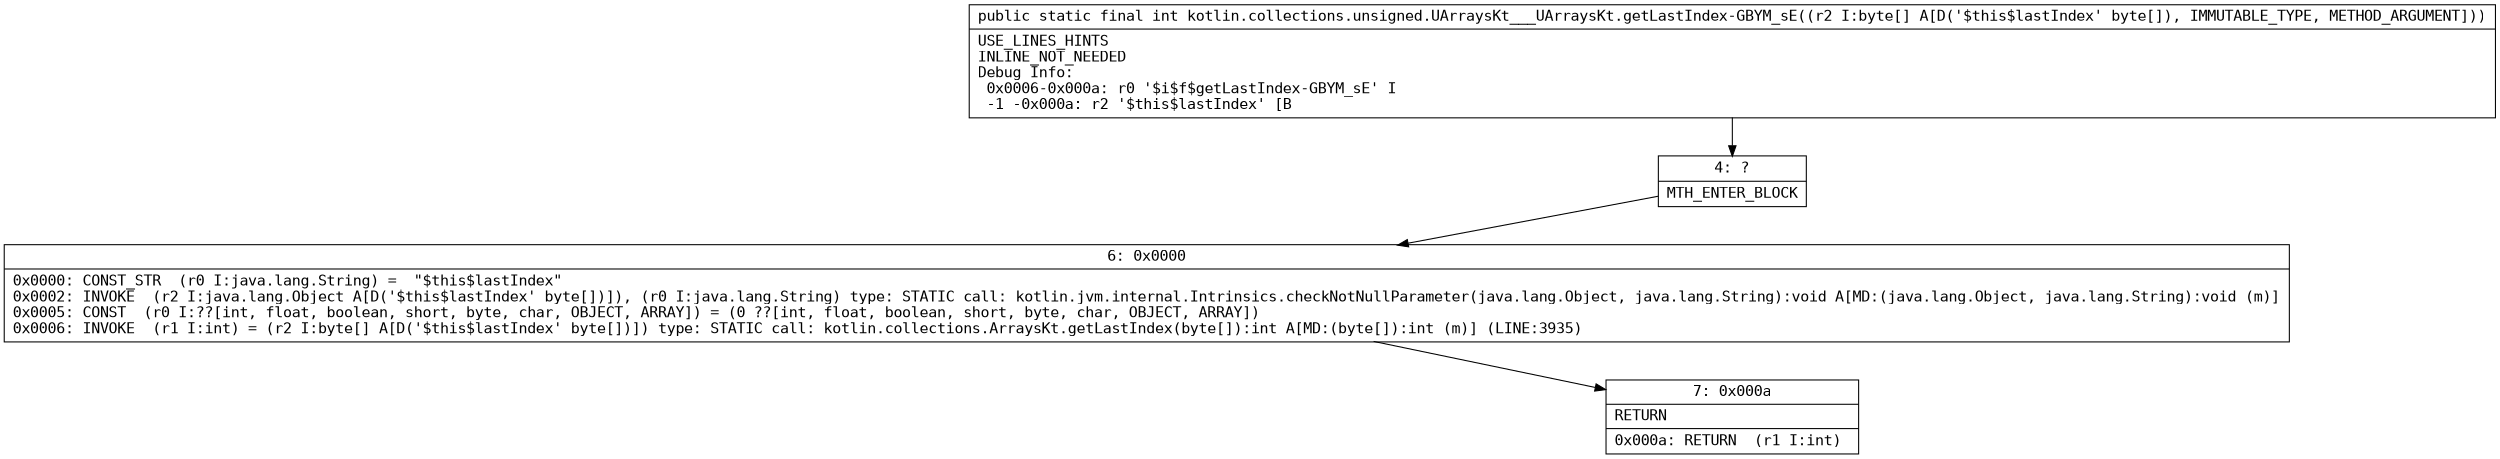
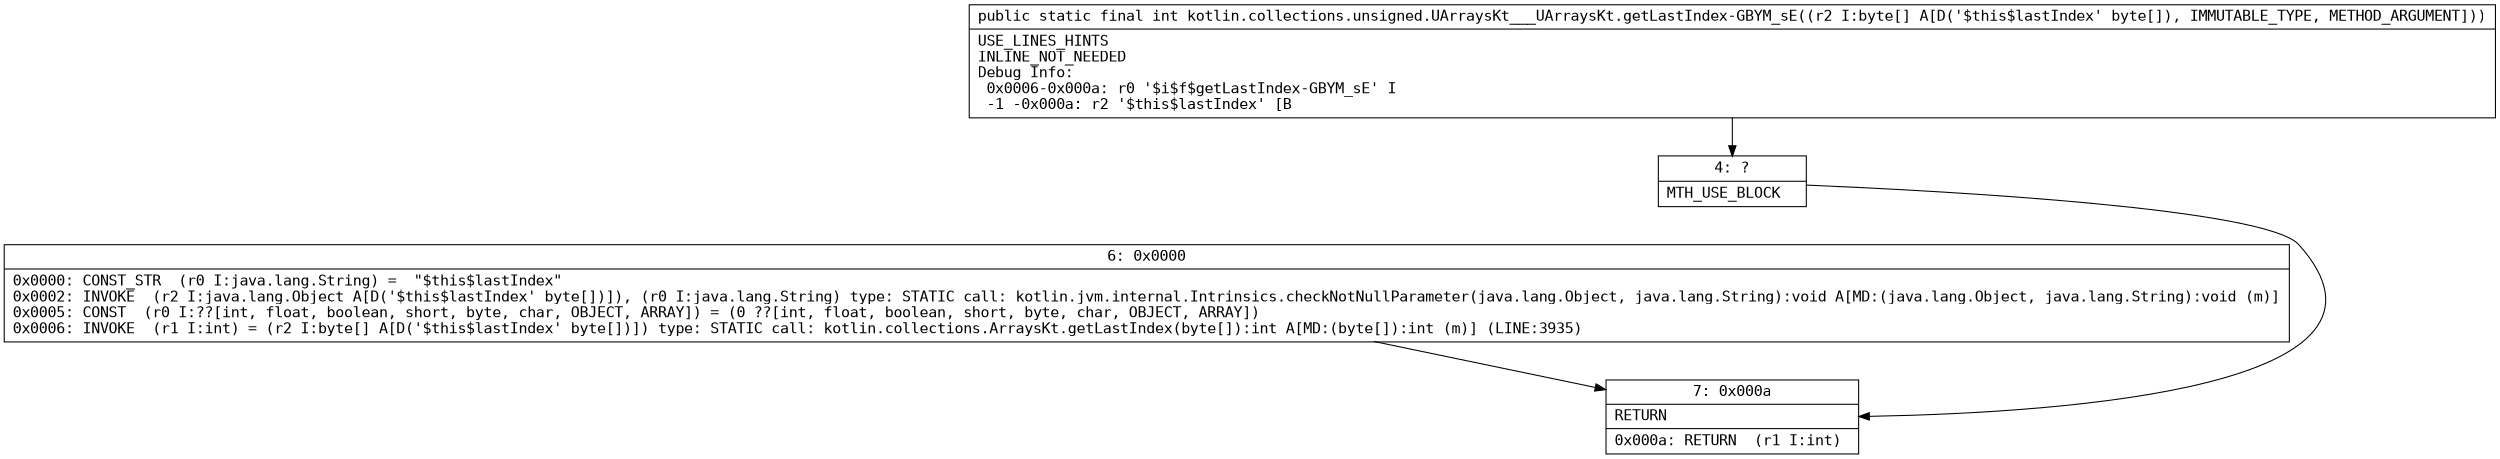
(1732, 193) -> (1724, 193)
(1533, 220) -> (2312, 269)
